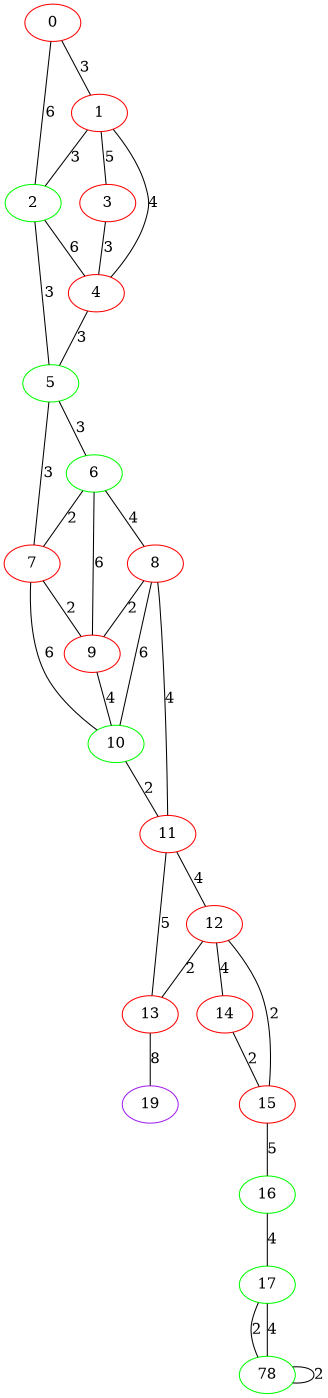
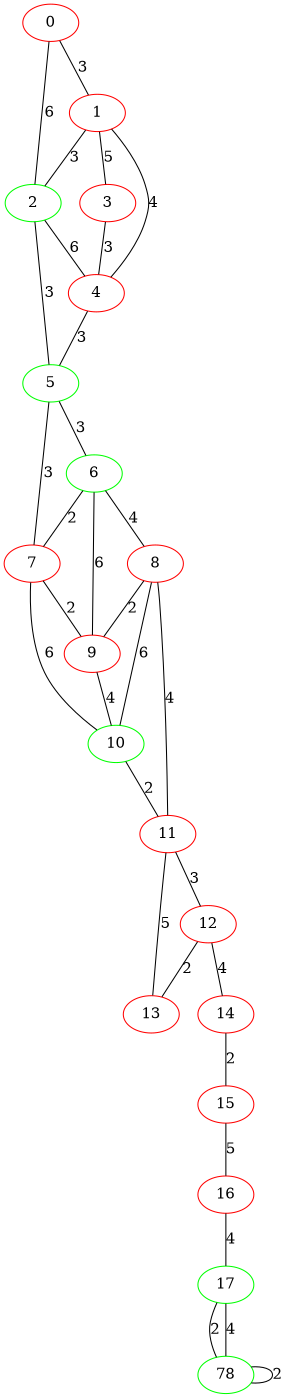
(199, 879) -> (195, 879)
(266, 1008) -> none
(150, 1104) -> none
(267, 1195) -> (226, 1195)
